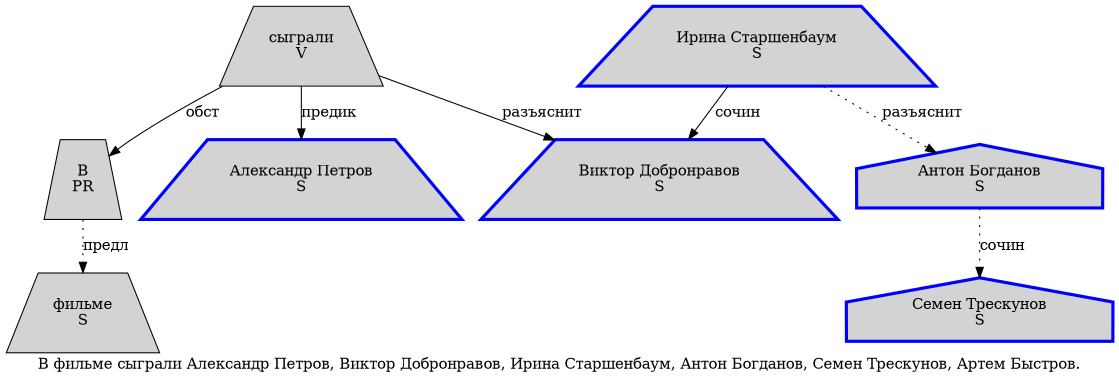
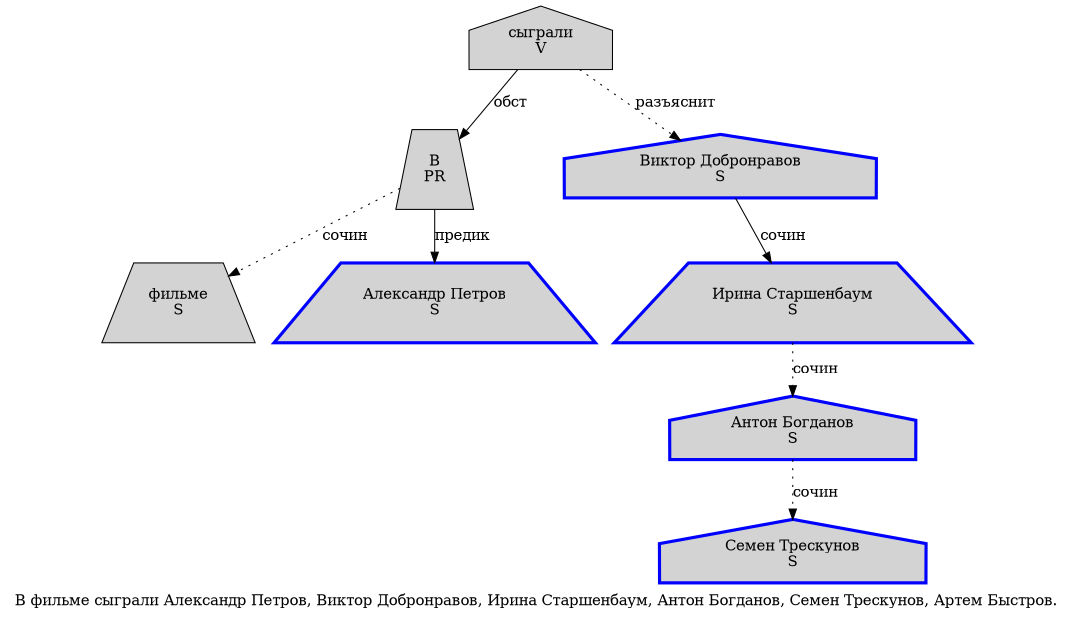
(301, 46) -> (541, 41)
(462, 106) -> (626, 102)
(301, 108) -> (435, 231)
(711, 109) -> (751, 226)
(922, 113) -> (815, 370)
(659, 180) -> (720, 170)
(106, 246) -> (345, 236)
